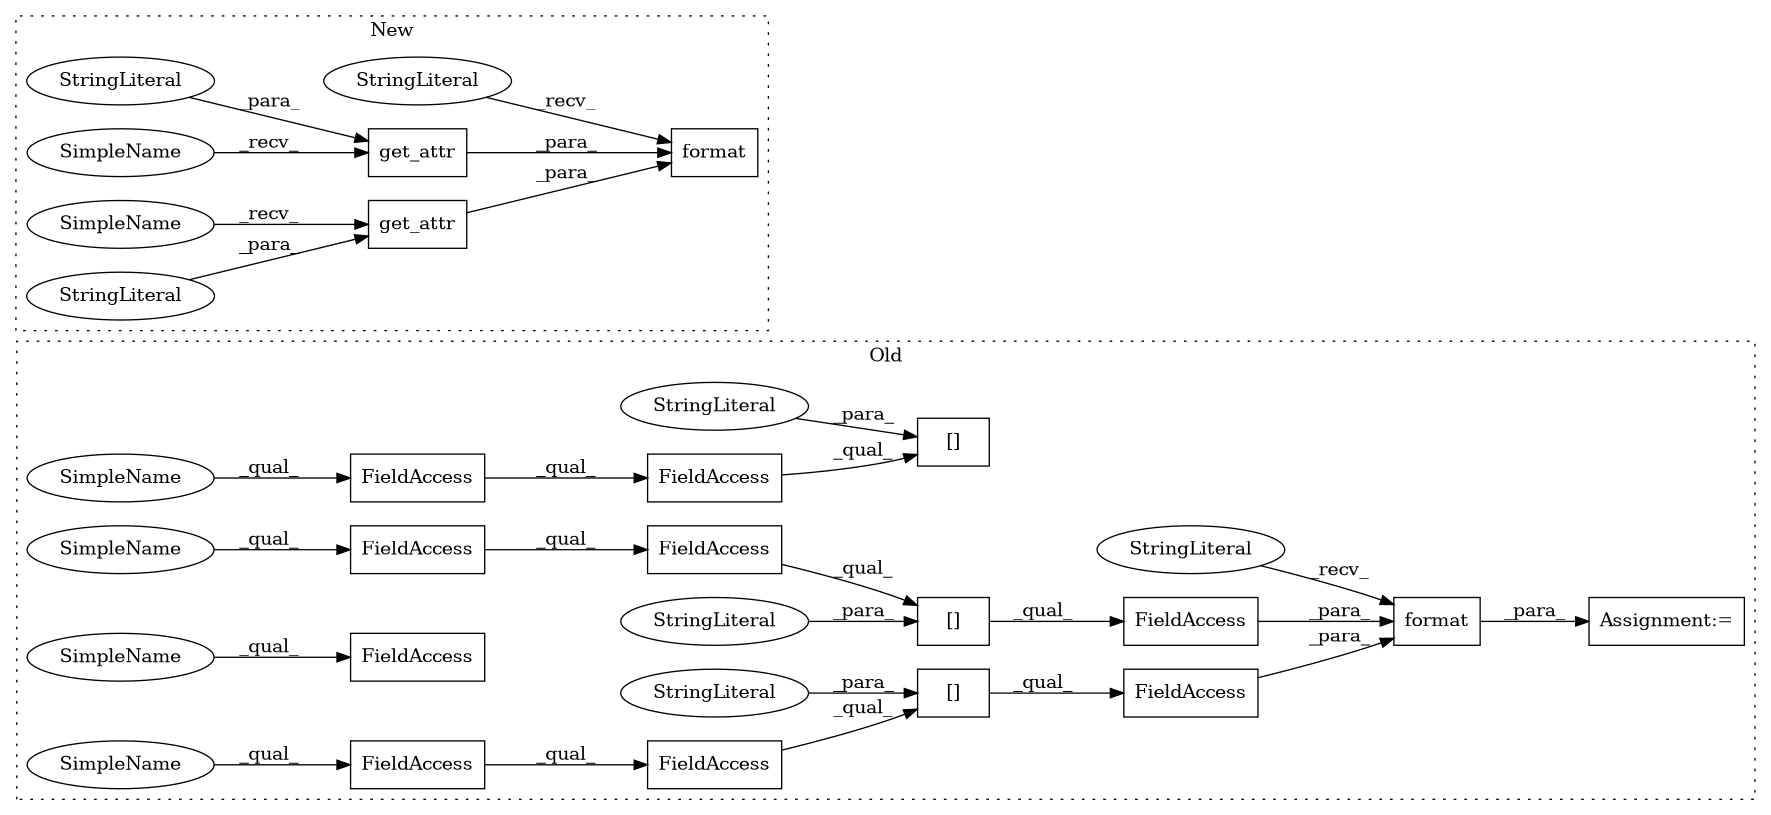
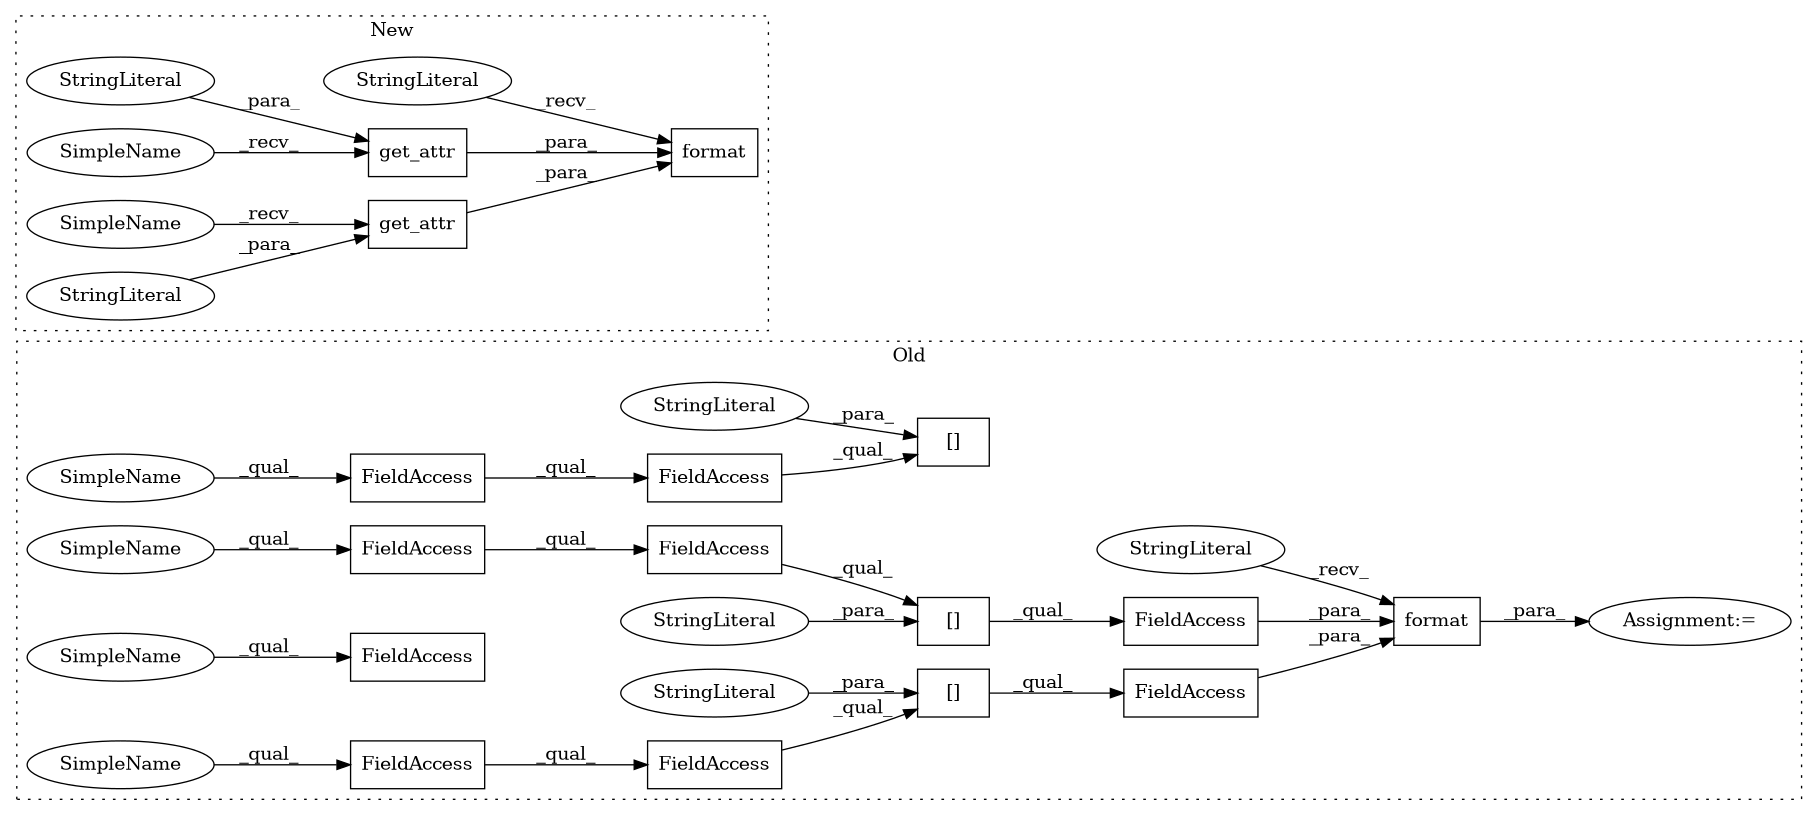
(1667, 621) -> (1690, 621)
